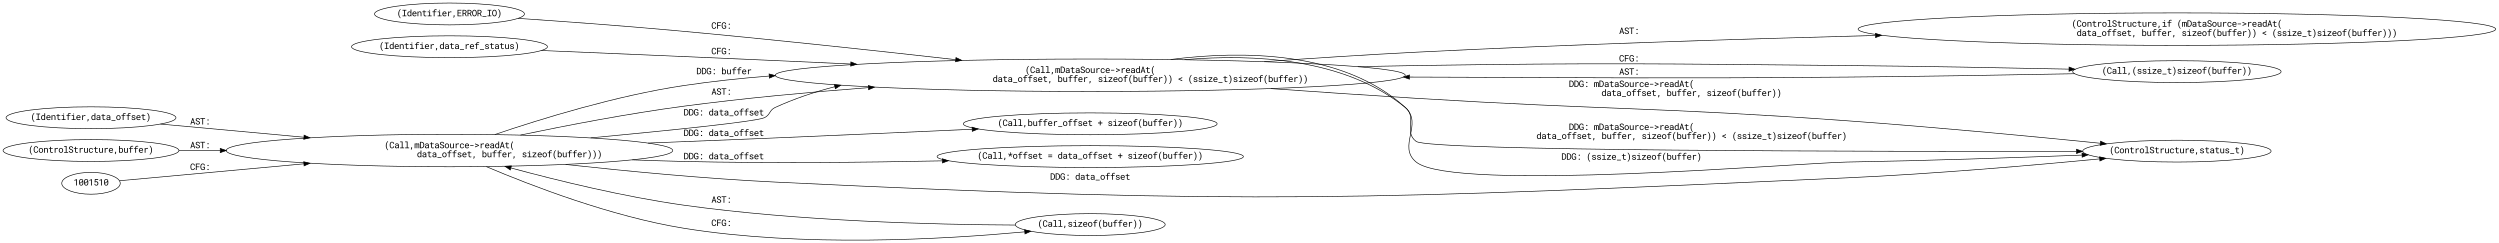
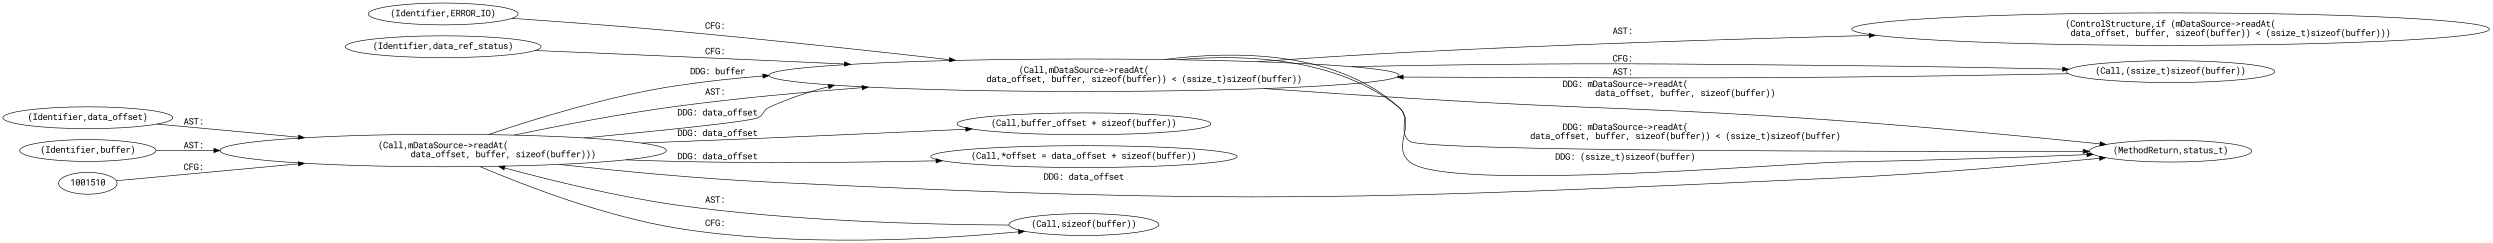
(91, 151) -> (88, 151)
(2177, 151) -> (2171, 151)
